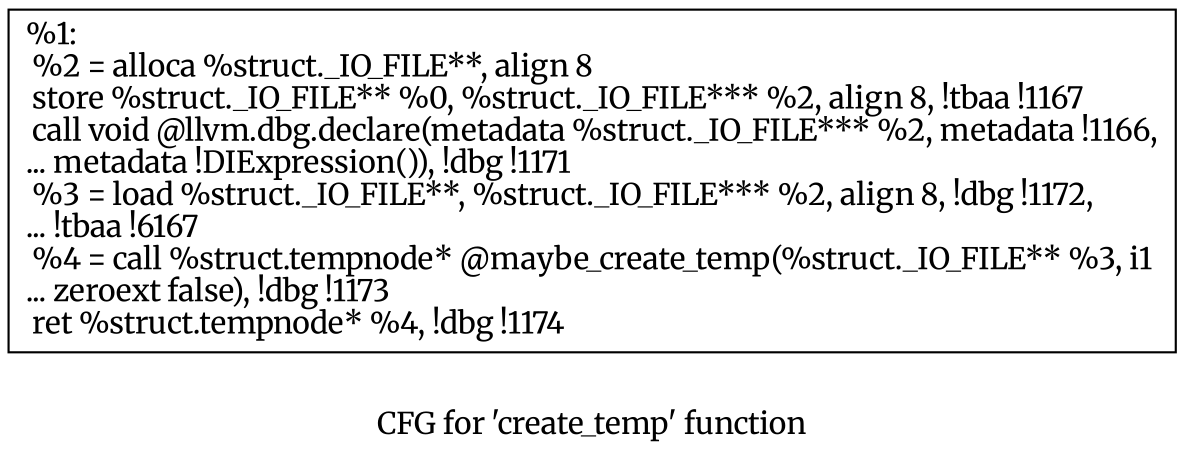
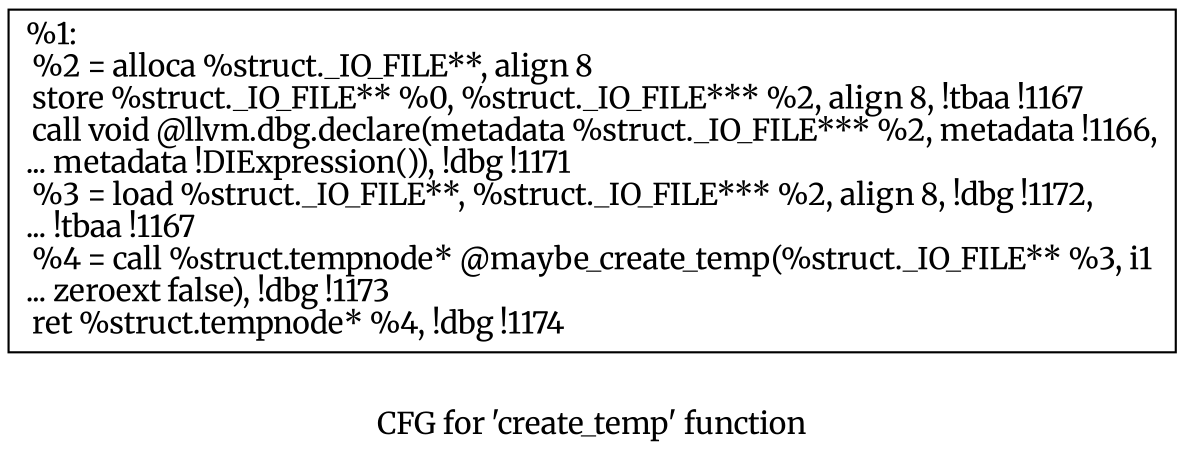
(114, 228) -> (111, 228)
